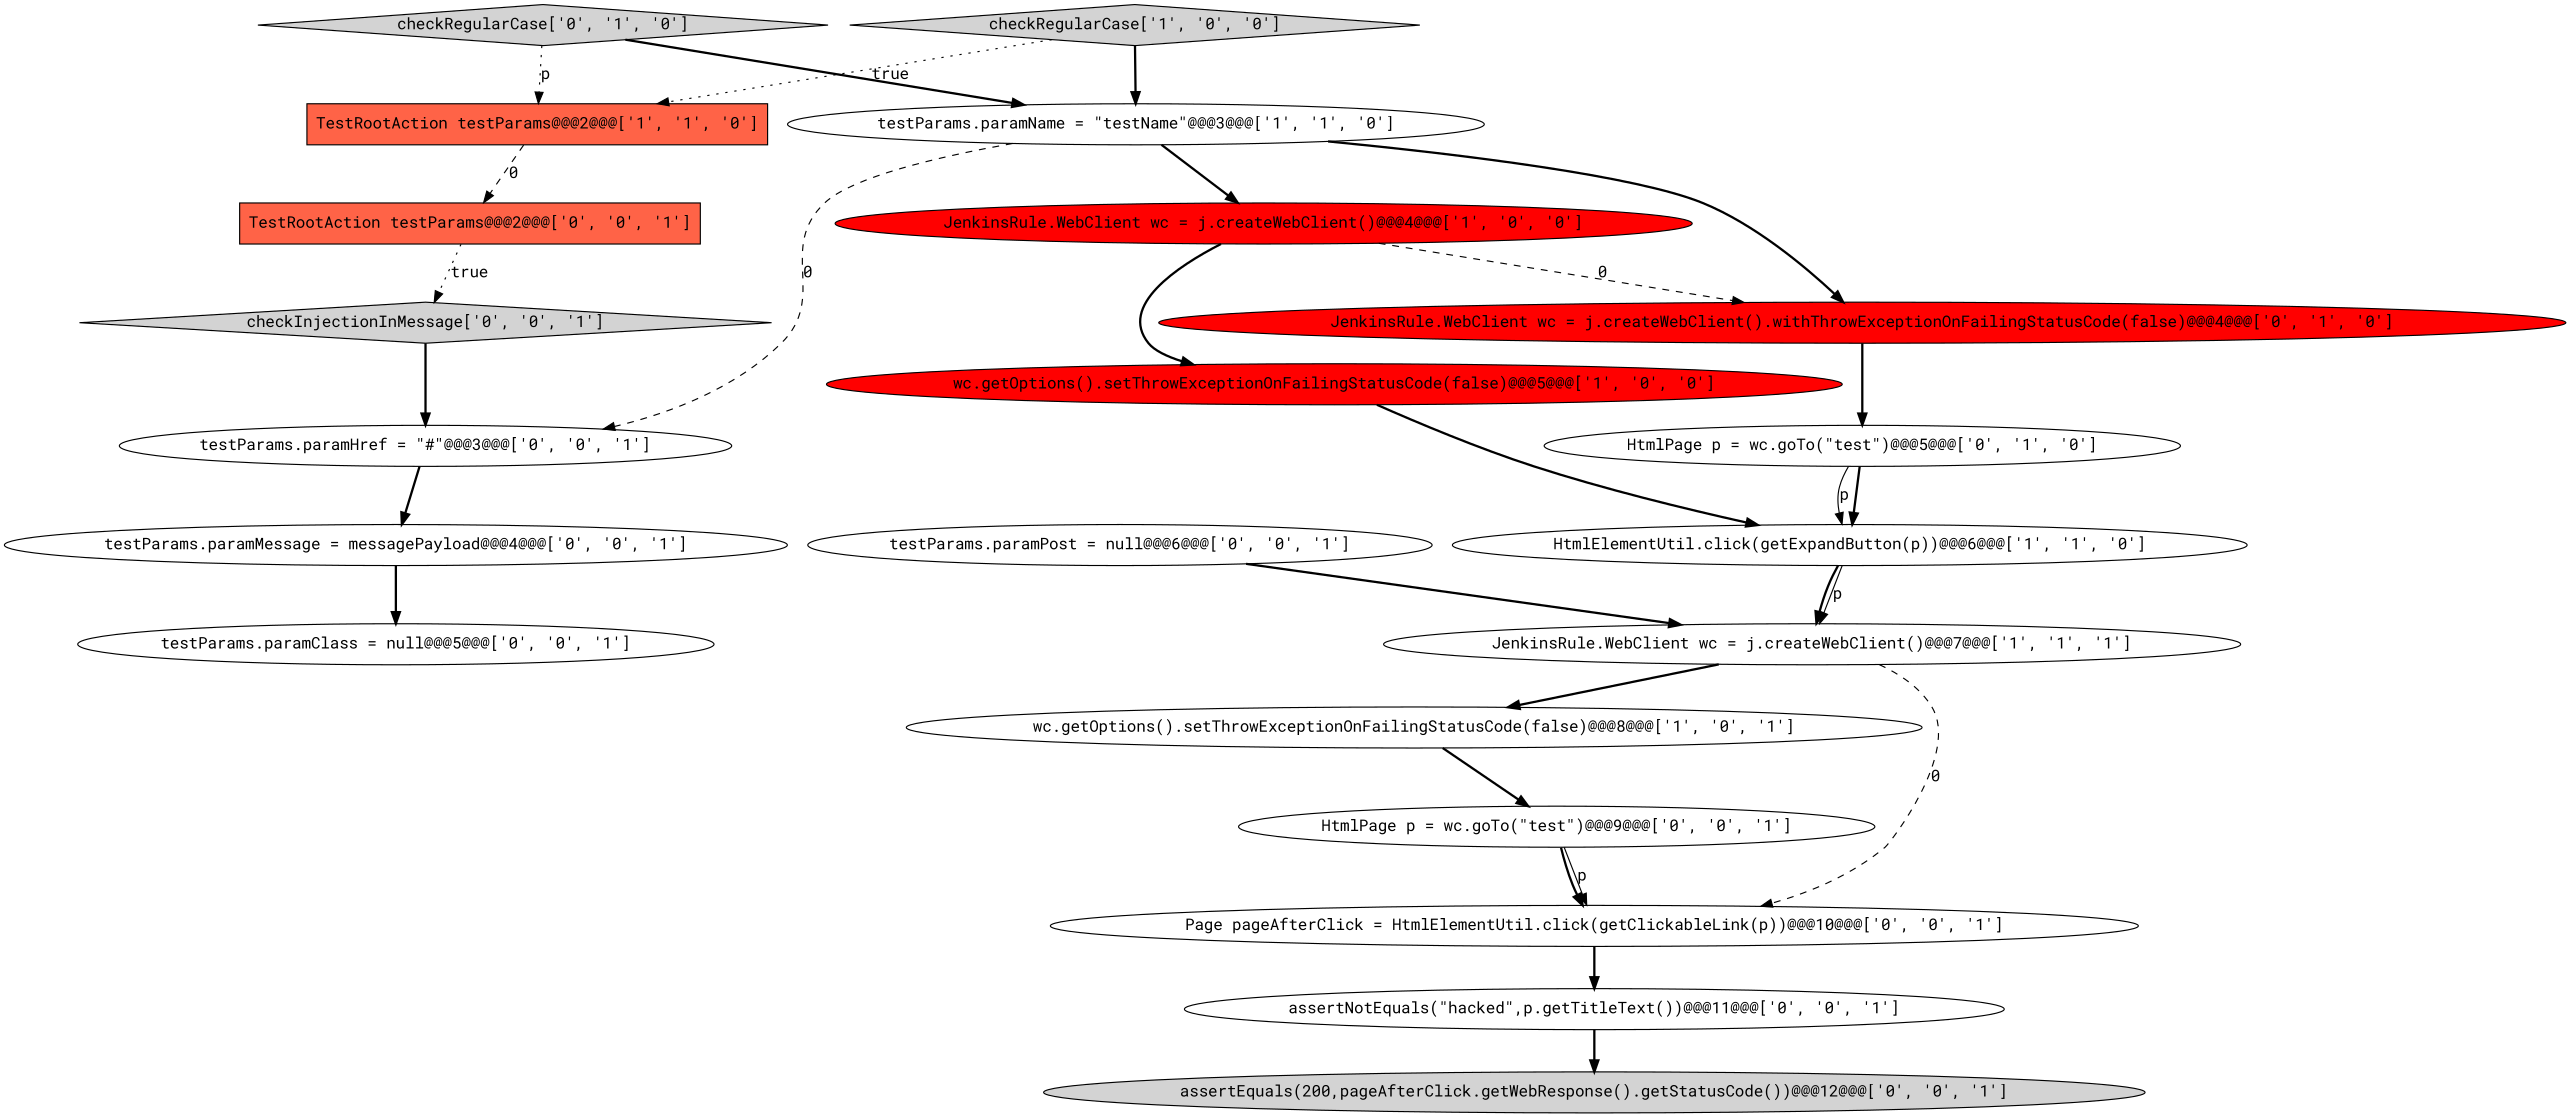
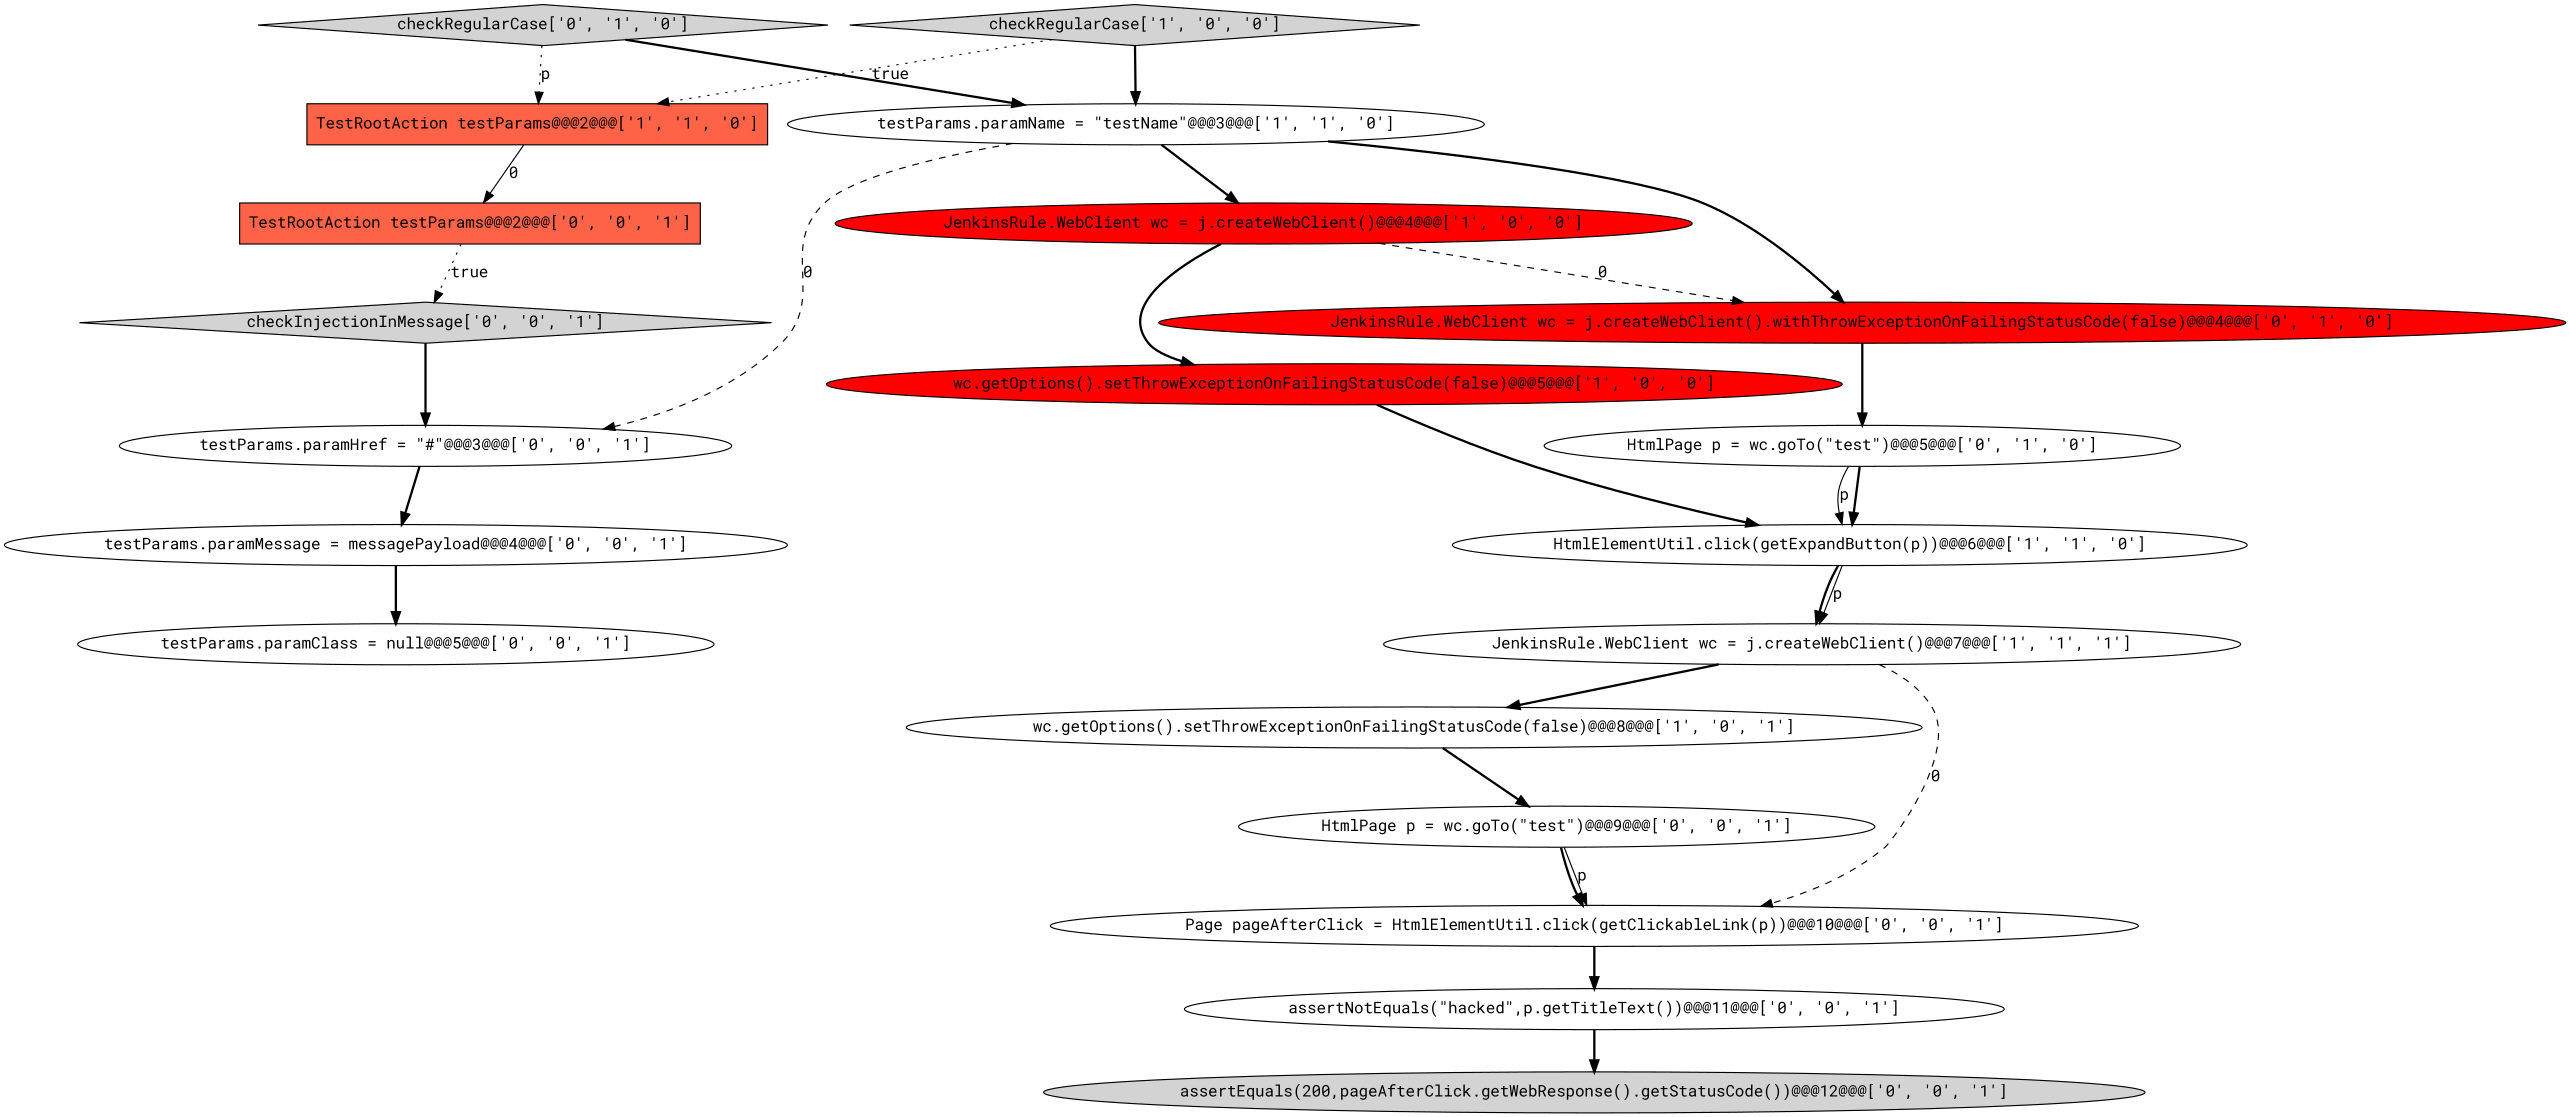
(507, 169) -> (507, 169)
(1120, 545) -> none
